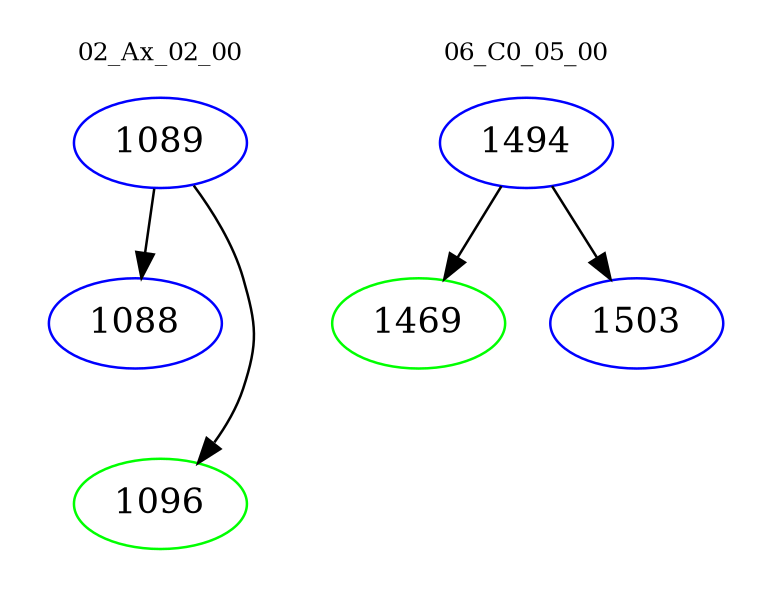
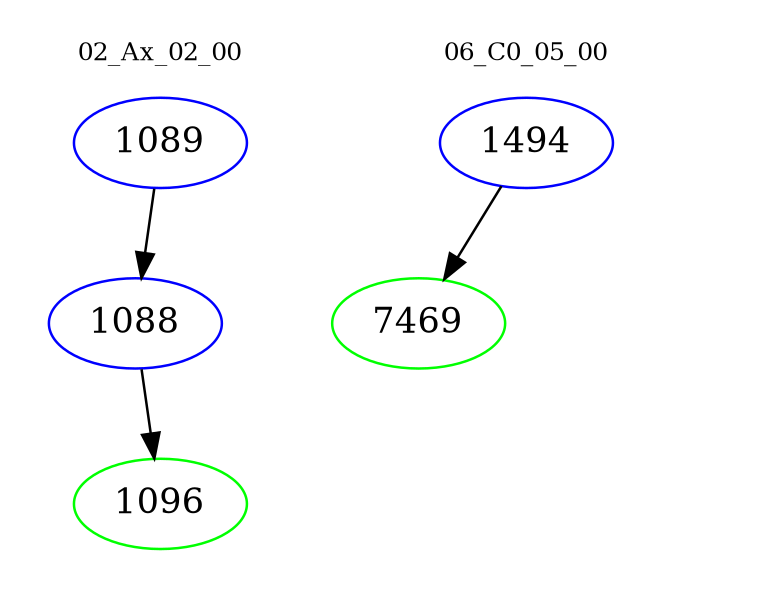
(251, 312) -> (146, 401)
(419, 323) -> (419, 323)
(637, 323) -> none
